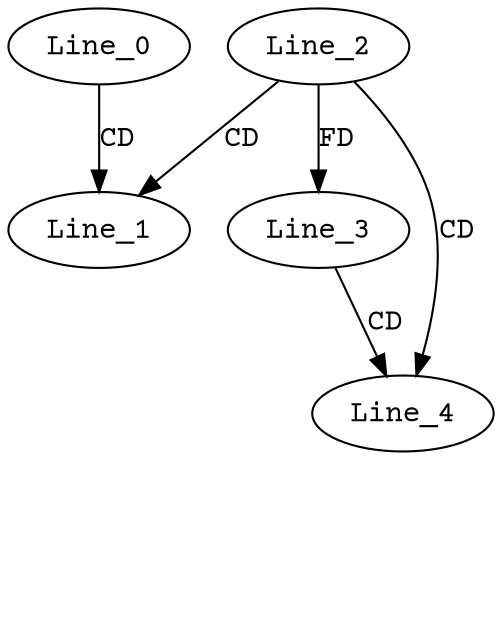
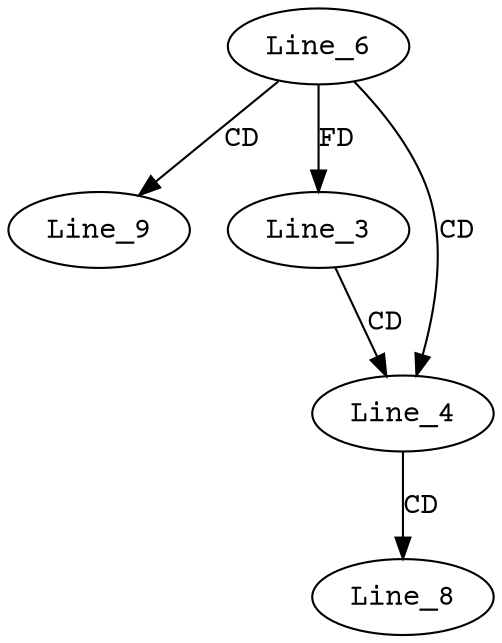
(99, 46) -> none
(319, 46) -> (319, 46)
(99, 230) -> (99, 230)
none -> (403, 597)
